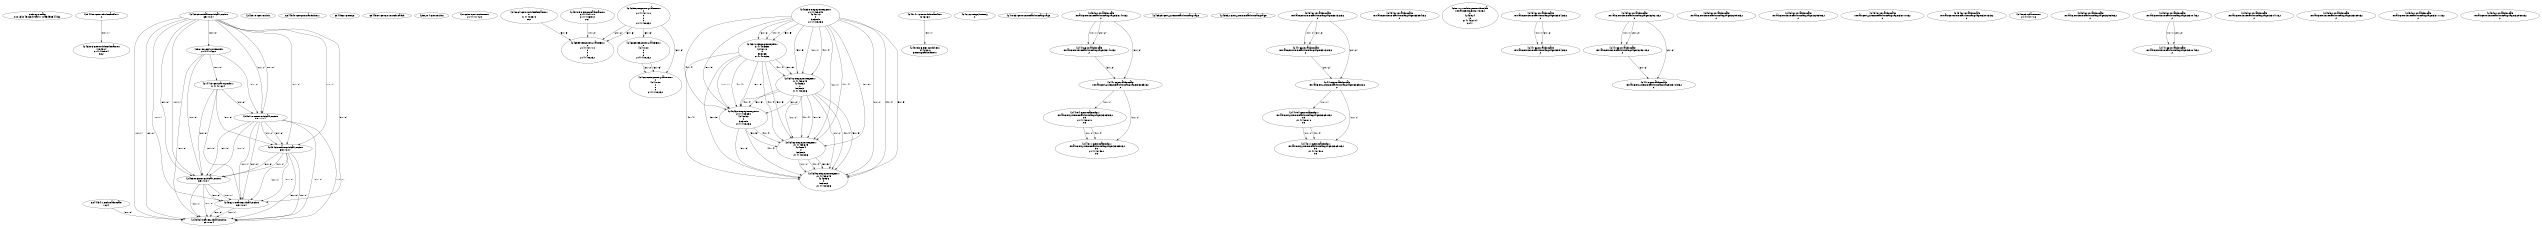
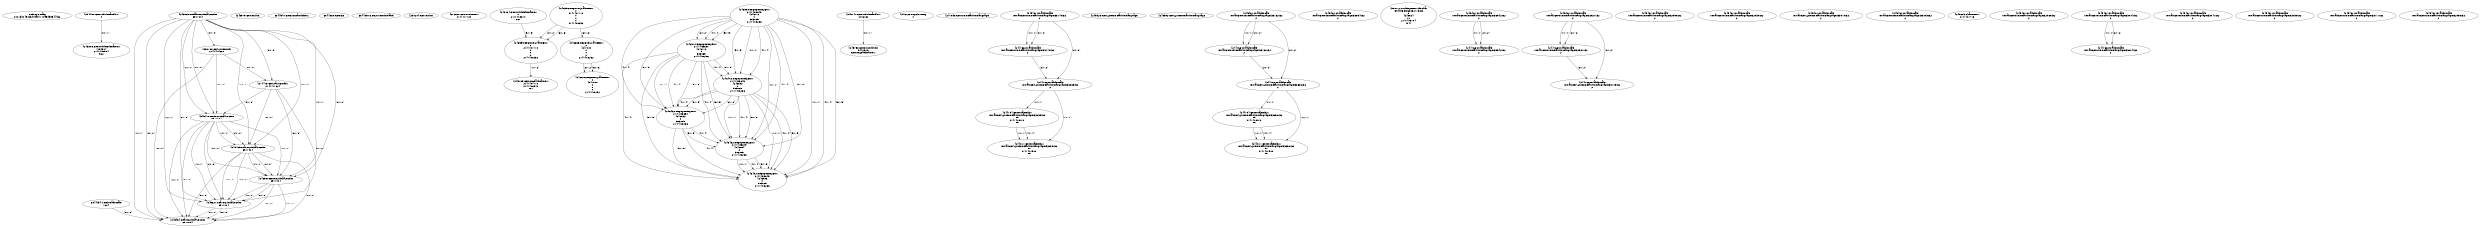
(588, 30) -> (531, 69)
none -> (251, 36)
(675, 47) -> none
(188, 113) -> none
